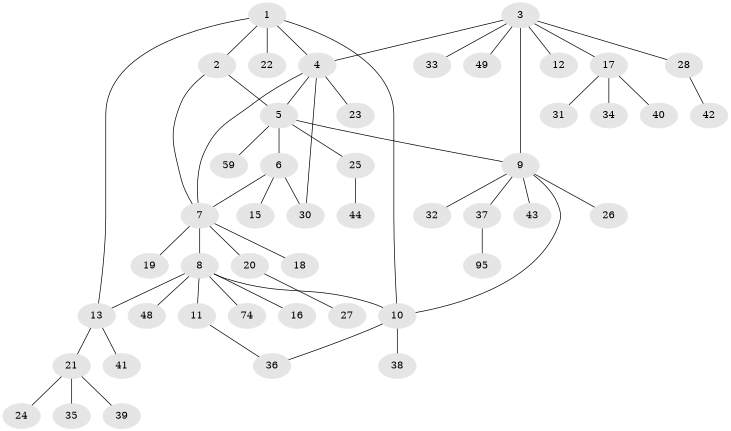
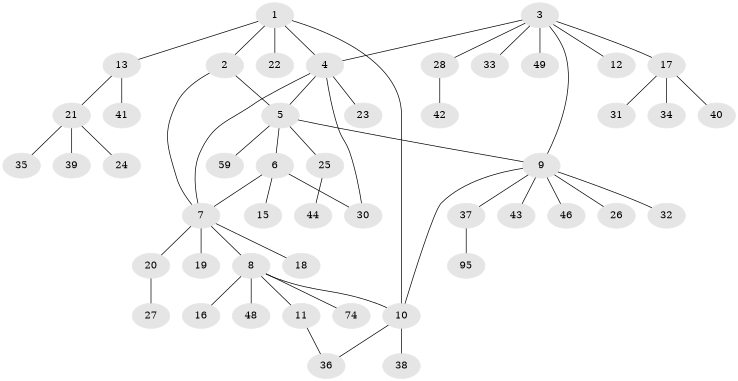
none -> (566, 216)
(148, 291) -> none
